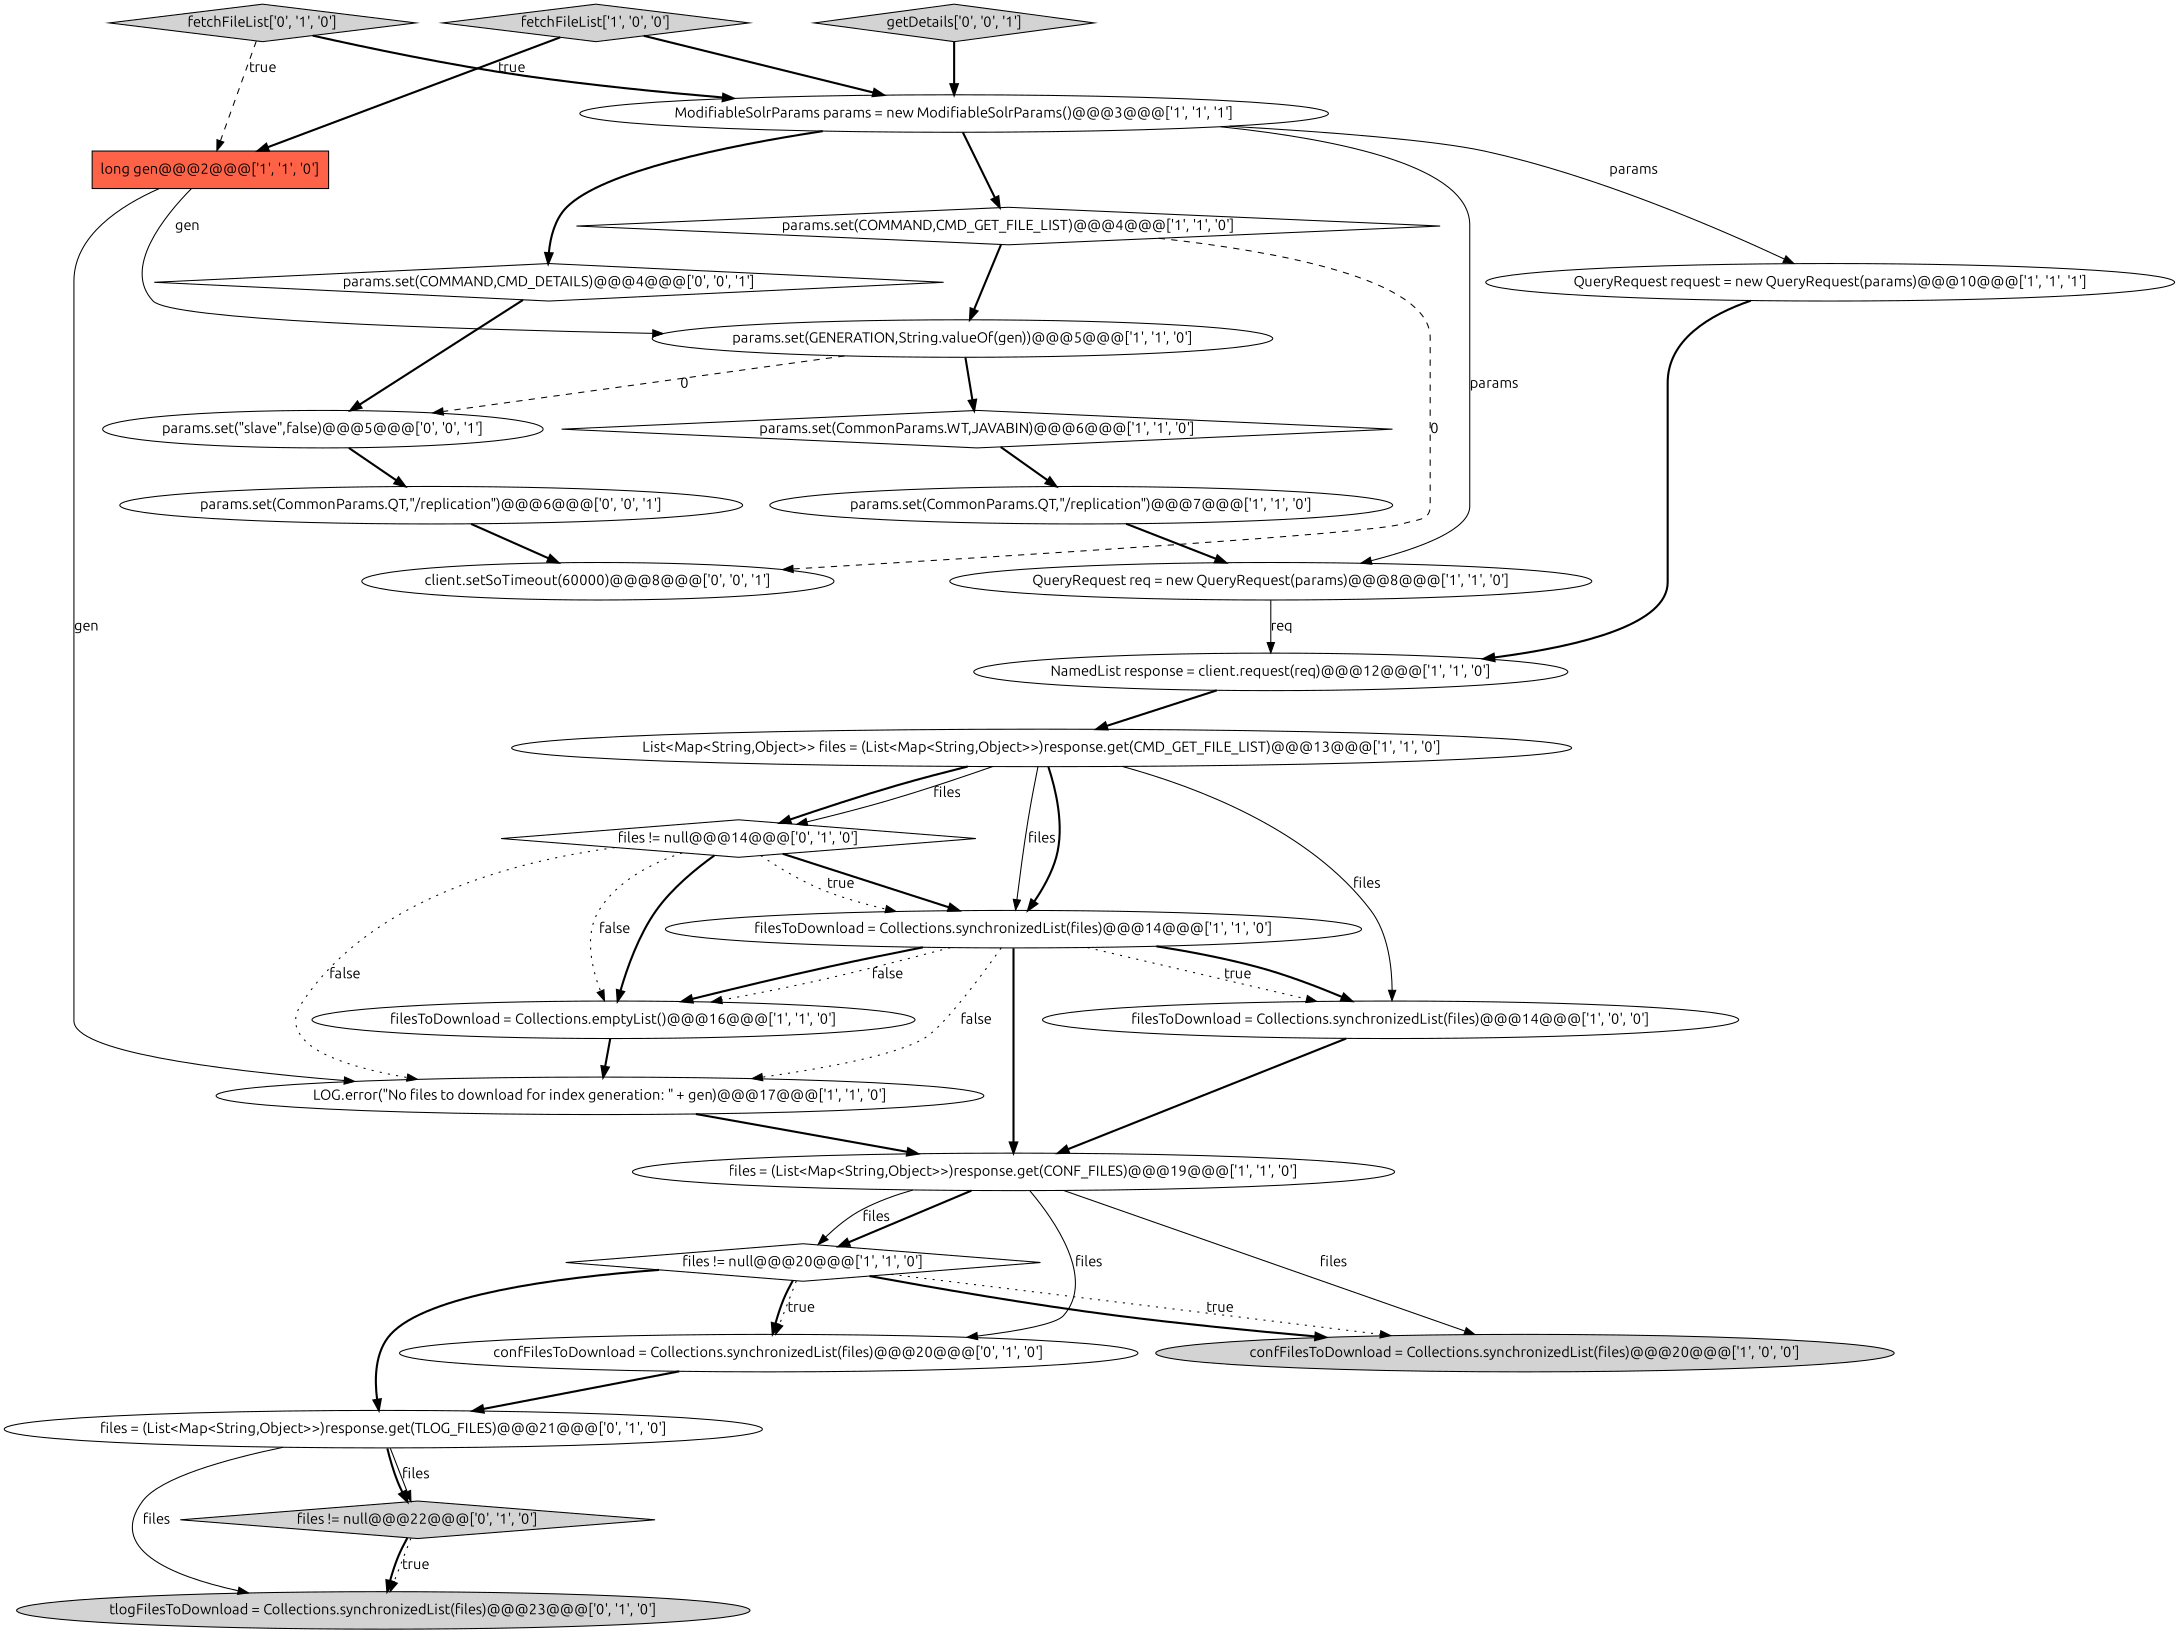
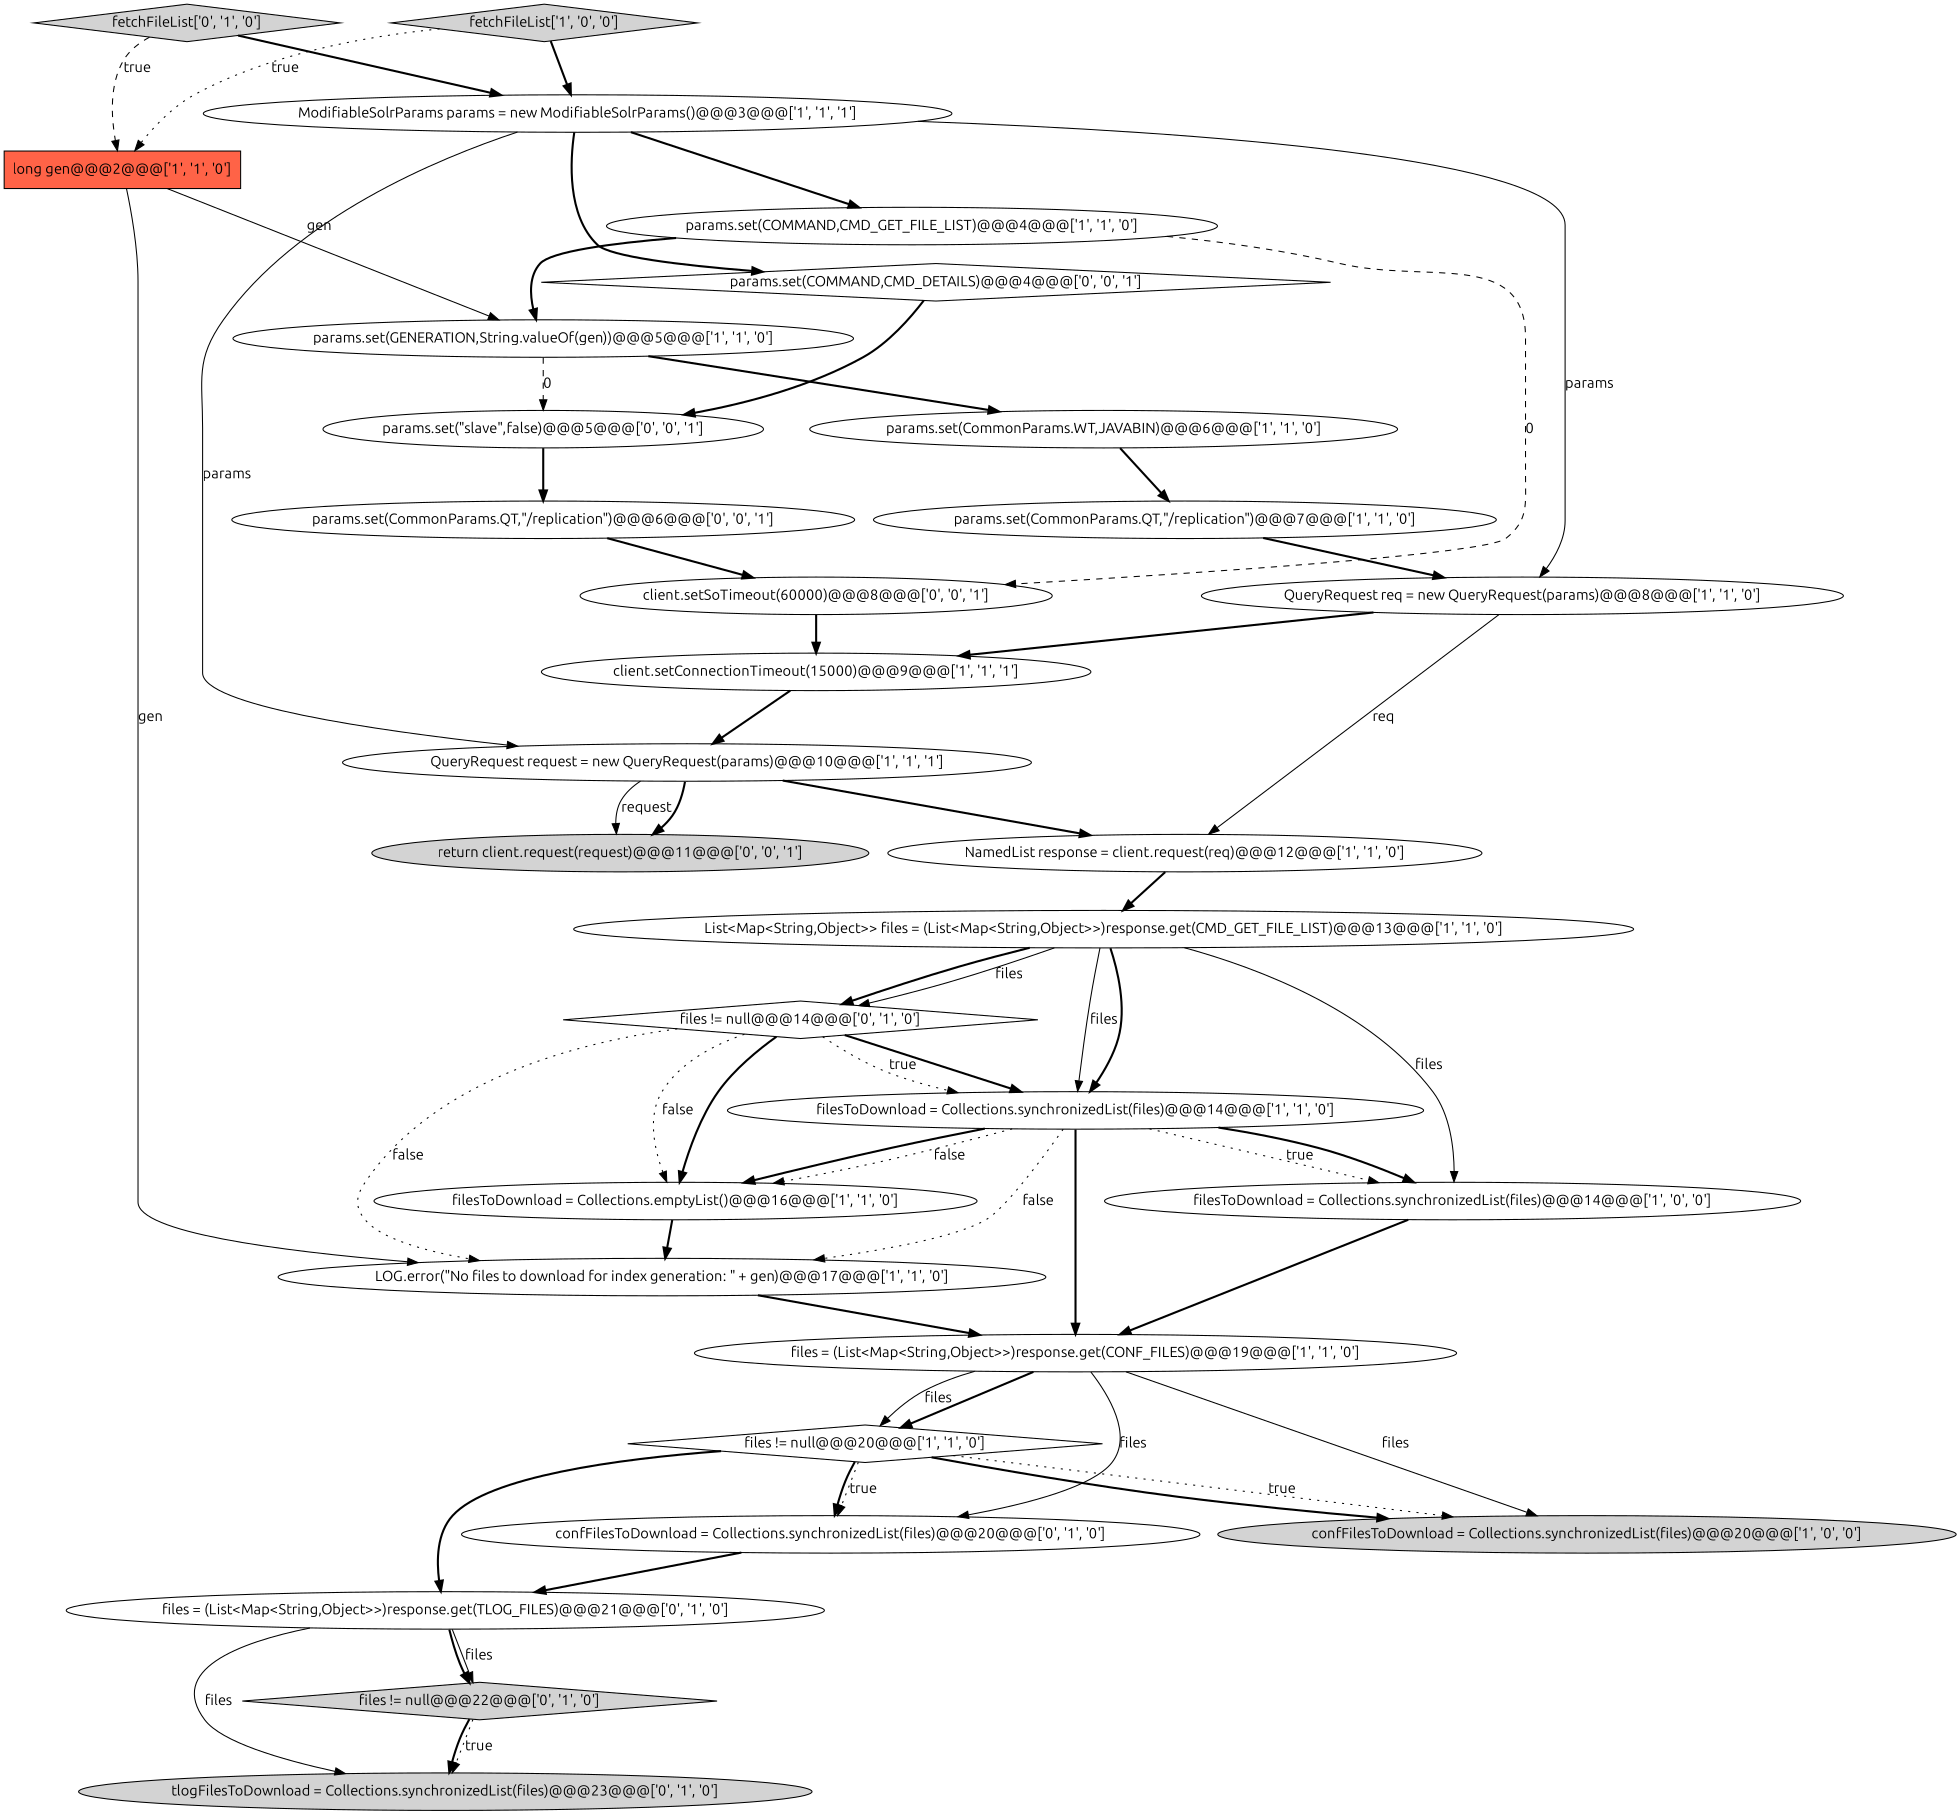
(954, 23) -> none
(414, 92) -> (279, 60)
(1008, 226) -> (912, 226)
(977, 429) -> (1104, 429)
none -> (816, 672)
none -> (620, 853)
